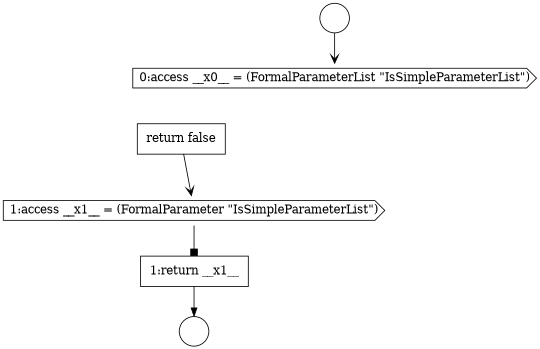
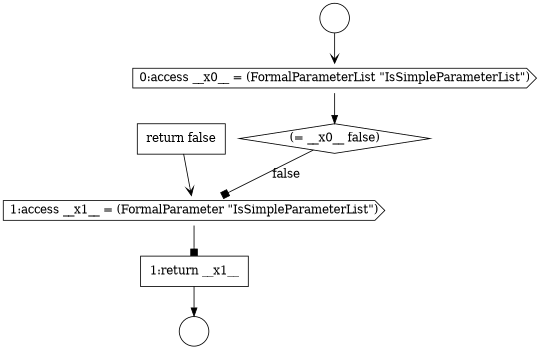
none -> (335, 139)
